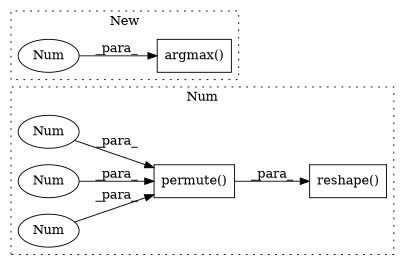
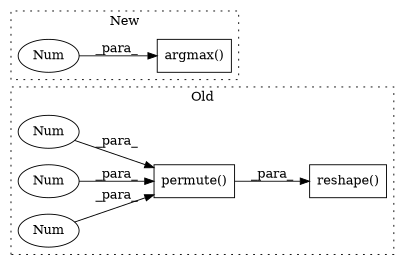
(202, 97) -> (202, 97)
